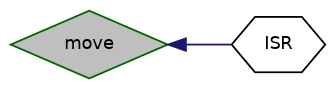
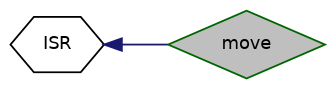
(209, 45) -> (145, 45)
